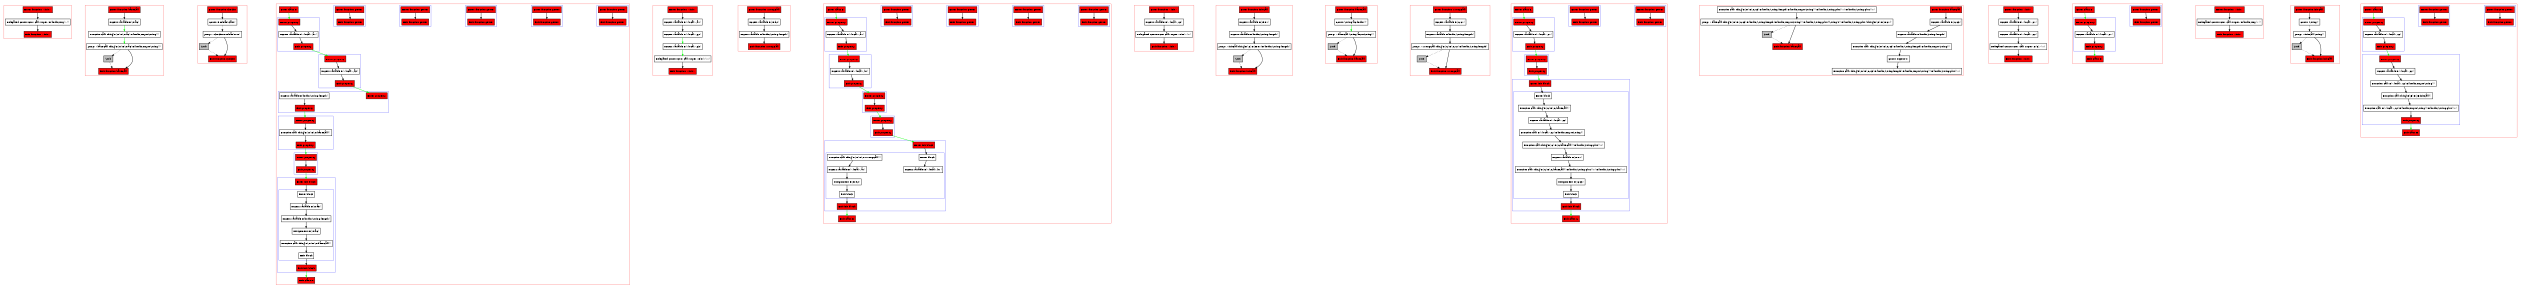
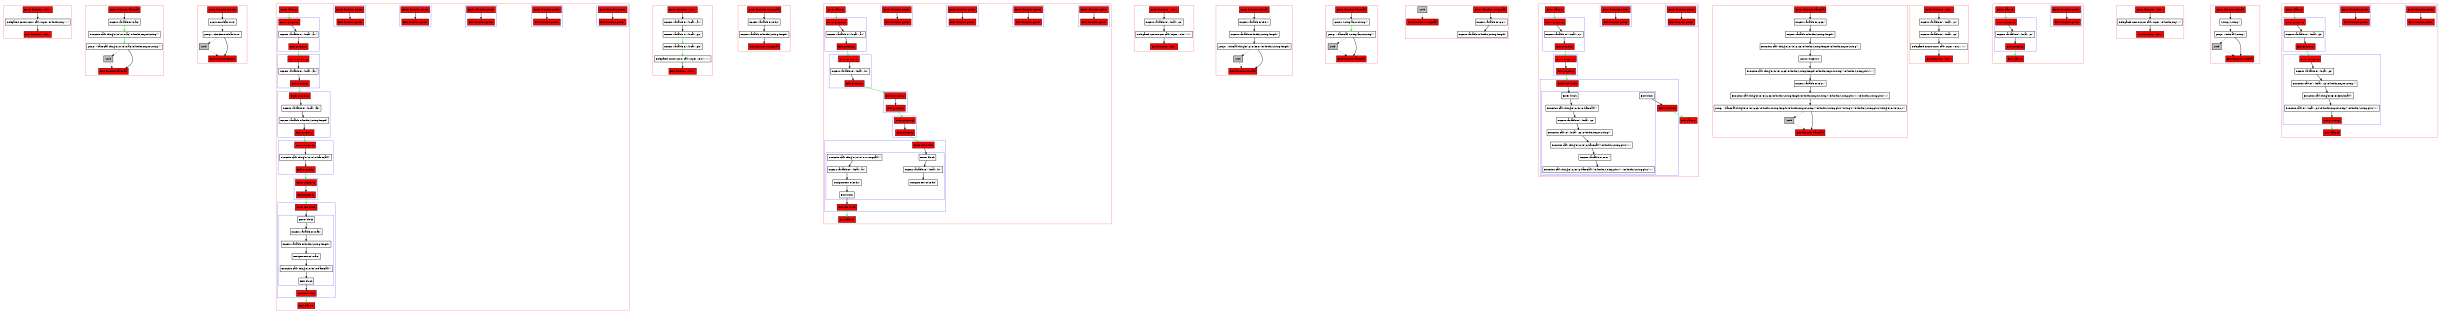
(222, 22) -> (222, 22)
(1351, 22) -> (1351, 22)
(2309, 22) -> (2230, 22)
(1450, 47) -> none
none -> (1810, 84)
none -> (301, 108)
(1571, 182) -> none
none -> (923, 183)
